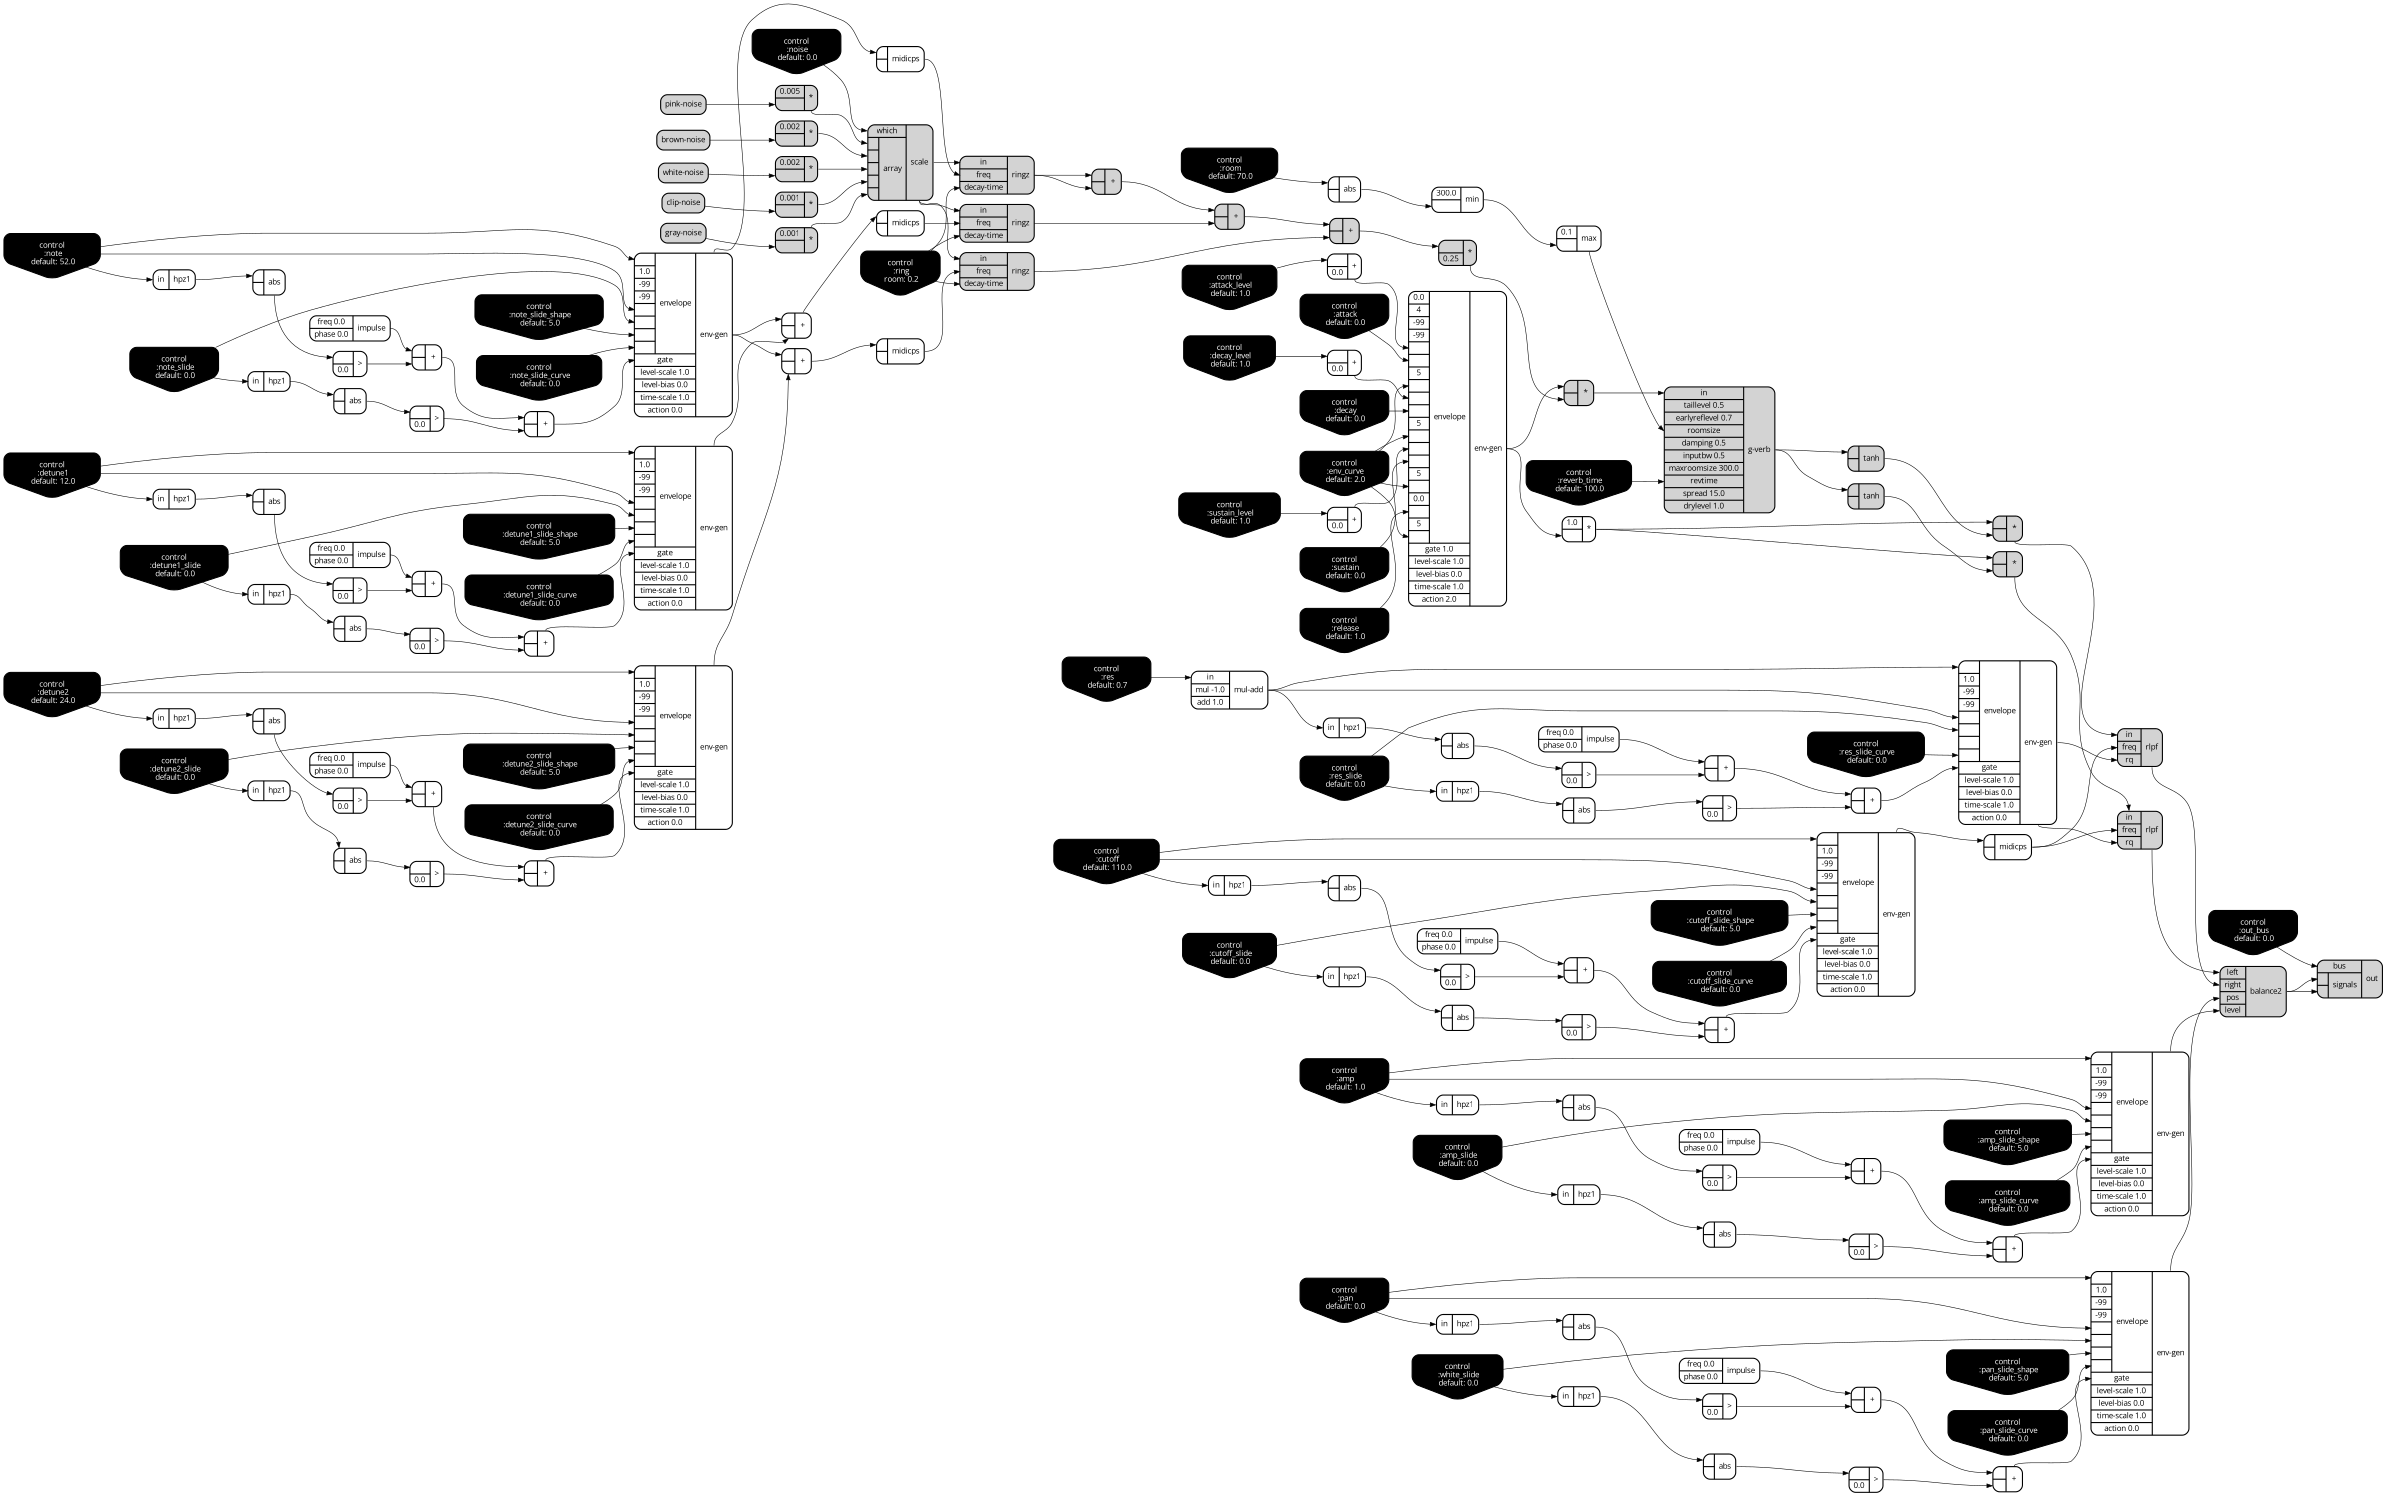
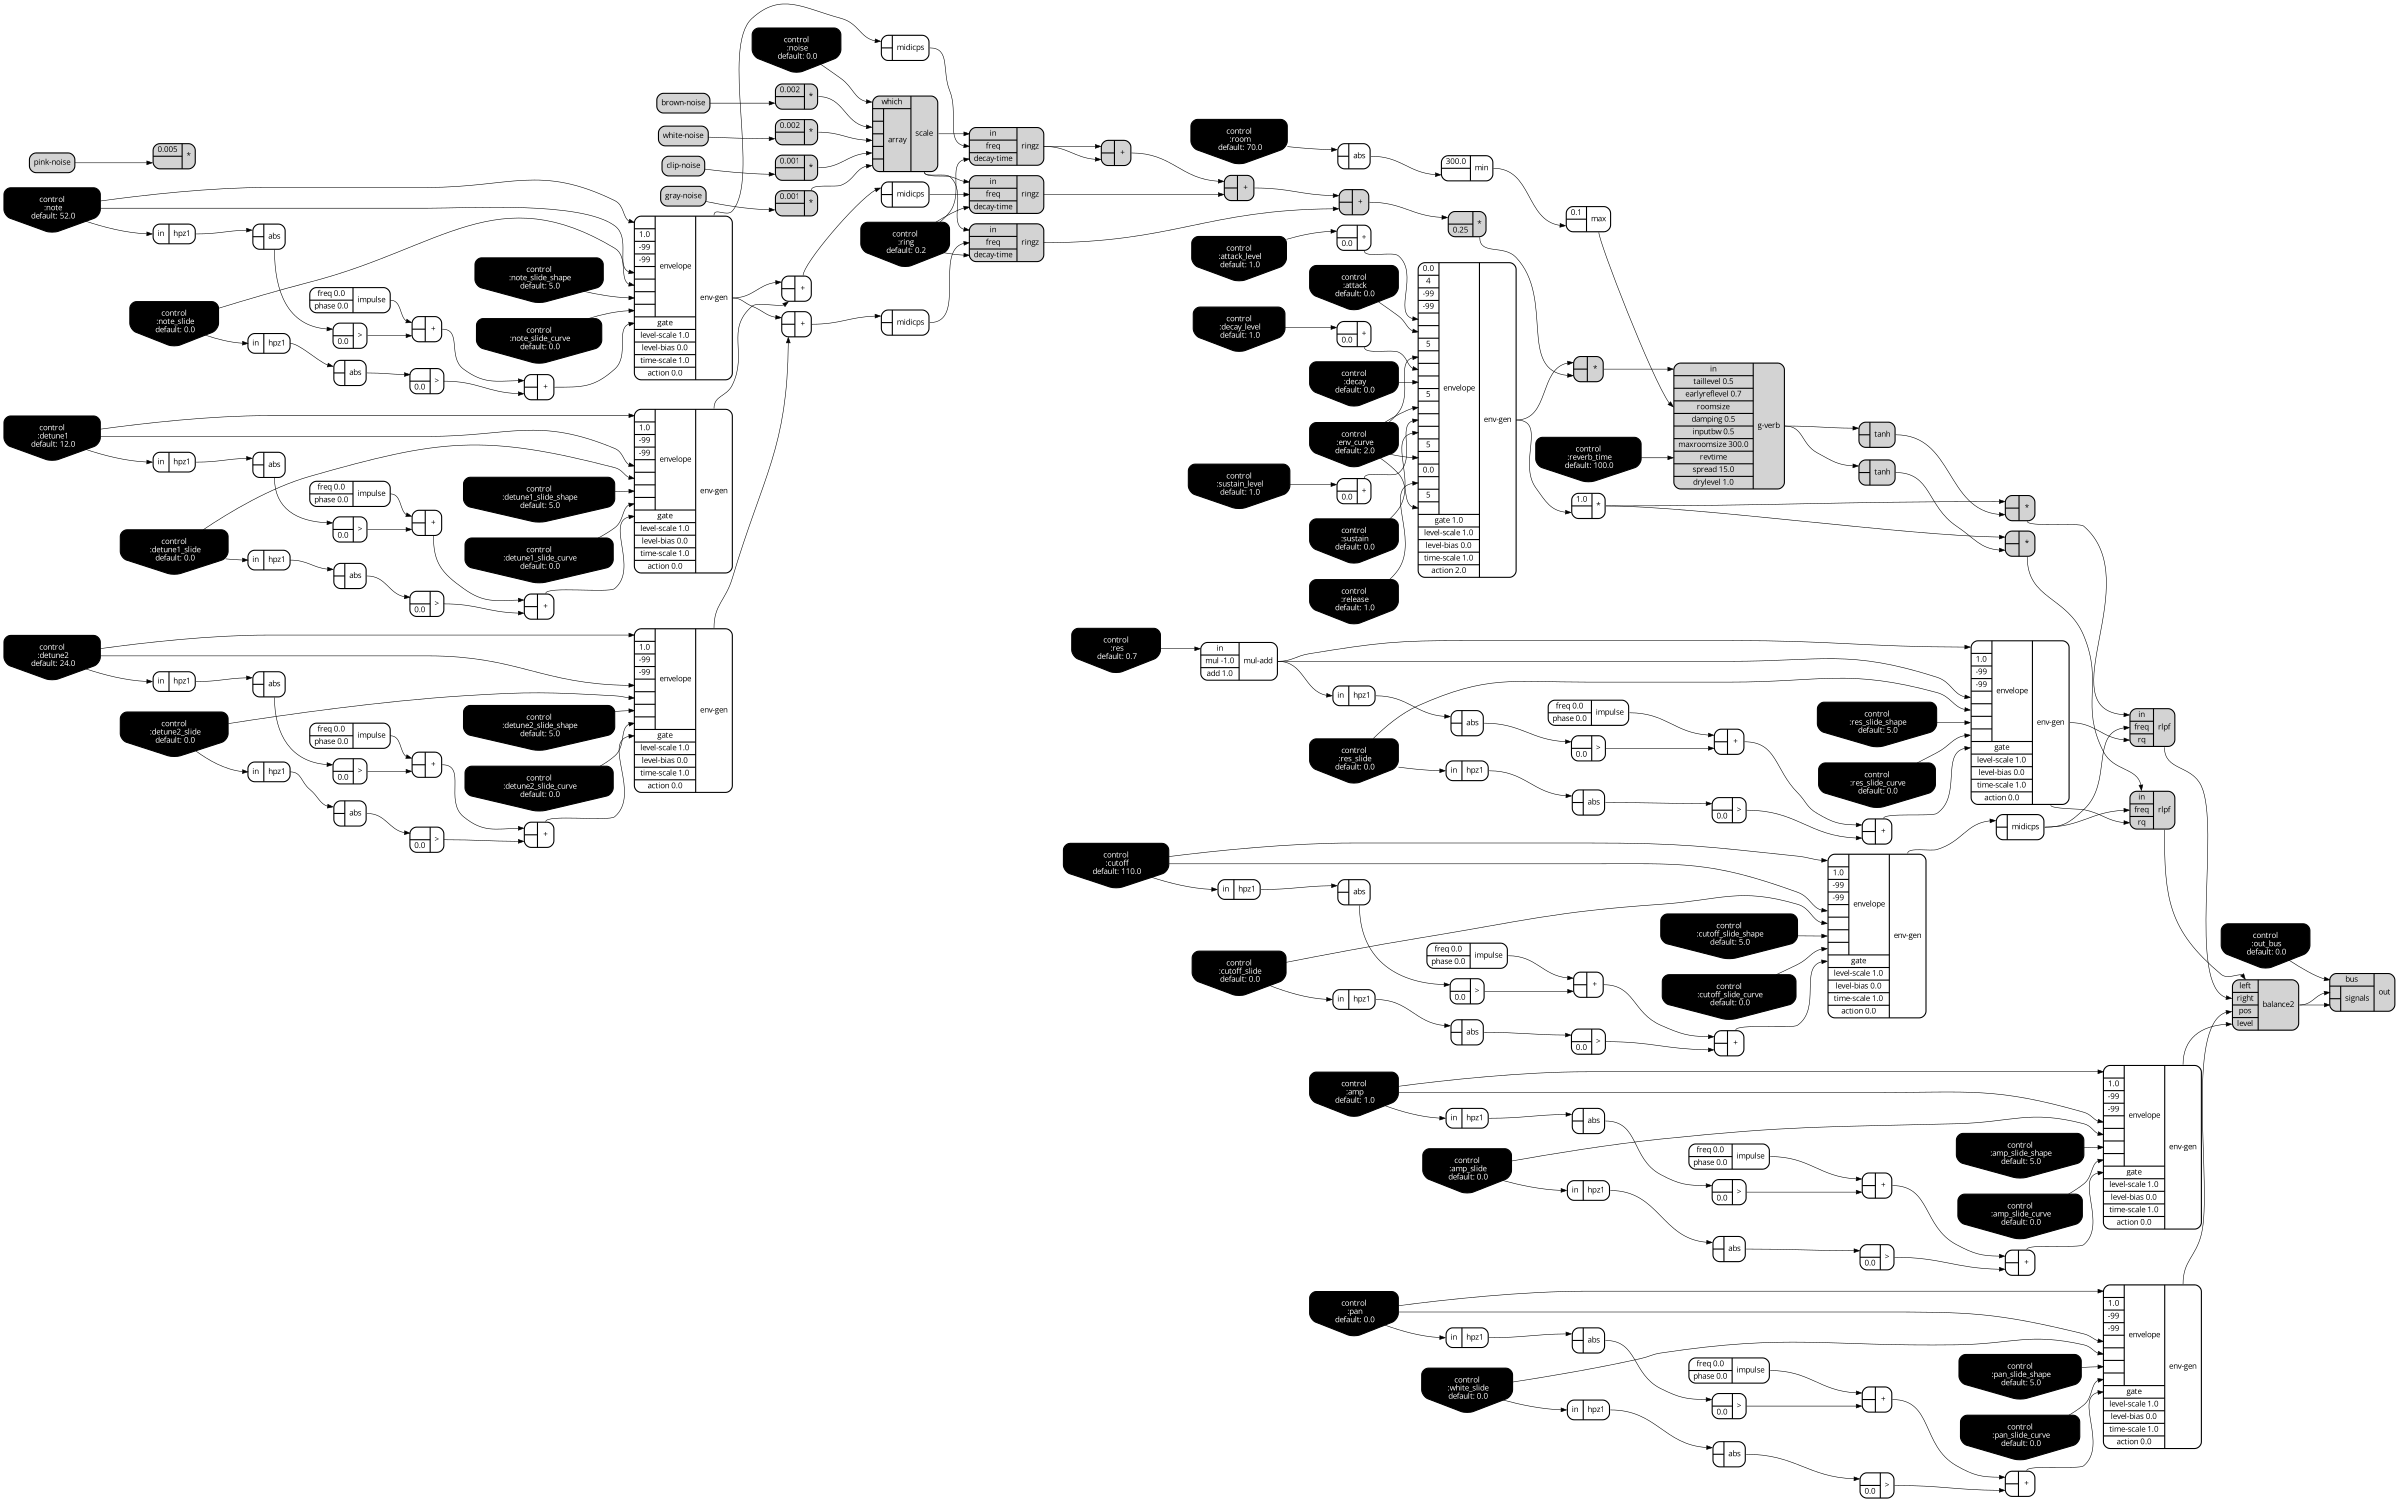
(842, 117) -> none
(900, 271) -> (905, 243)
none -> (1877, 723)
